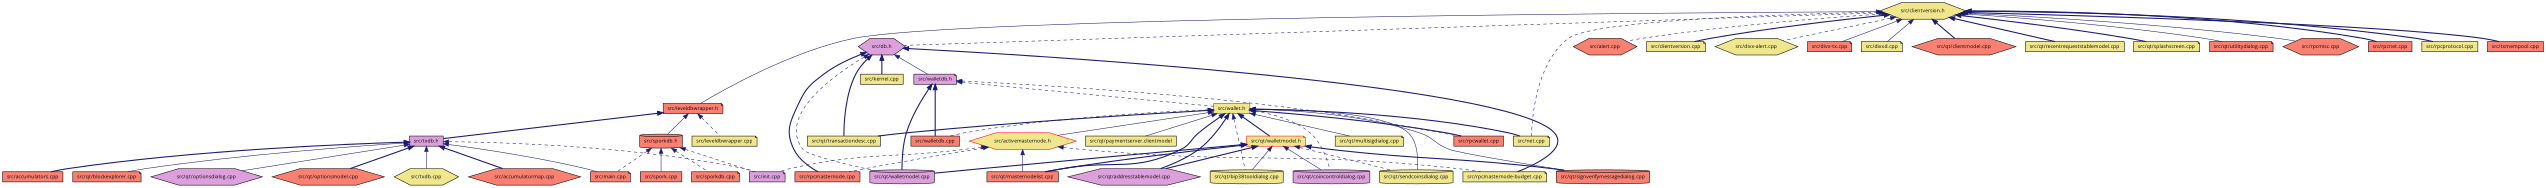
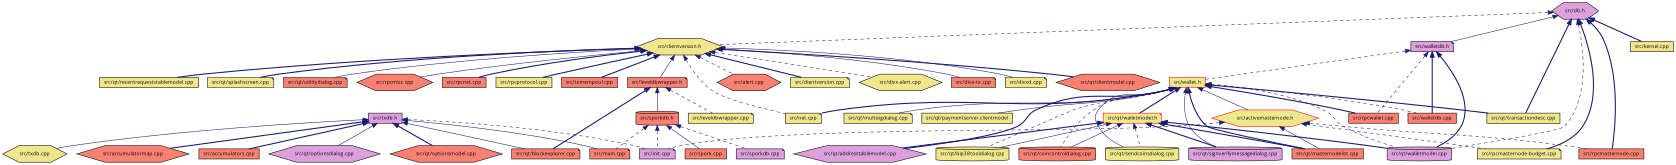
(1391, 29) -> (1133, 29)
none -> (1326, 111)
(550, 126) -> (599, 120)
(715, 177) -> (760, 154)
(1331, 177) -> (1057, 154)
(1603, 177) -> (1235, 154)
